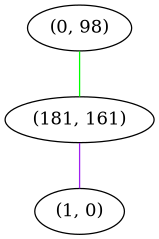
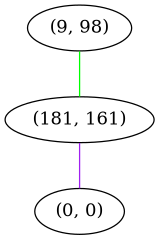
(80, 28) -> (80, 28)
(80, 211) -> (80, 211)
